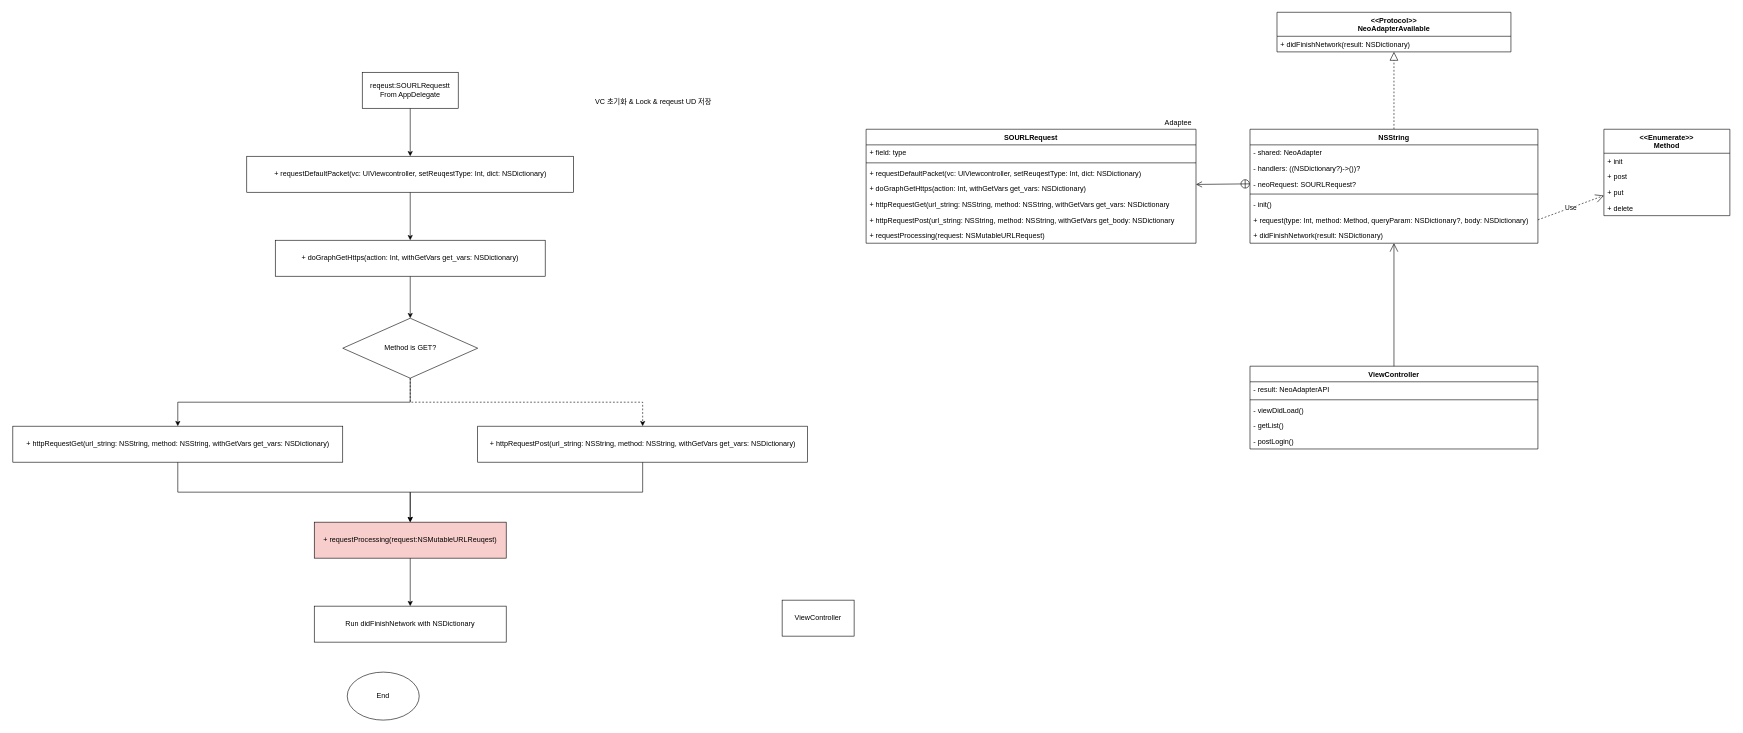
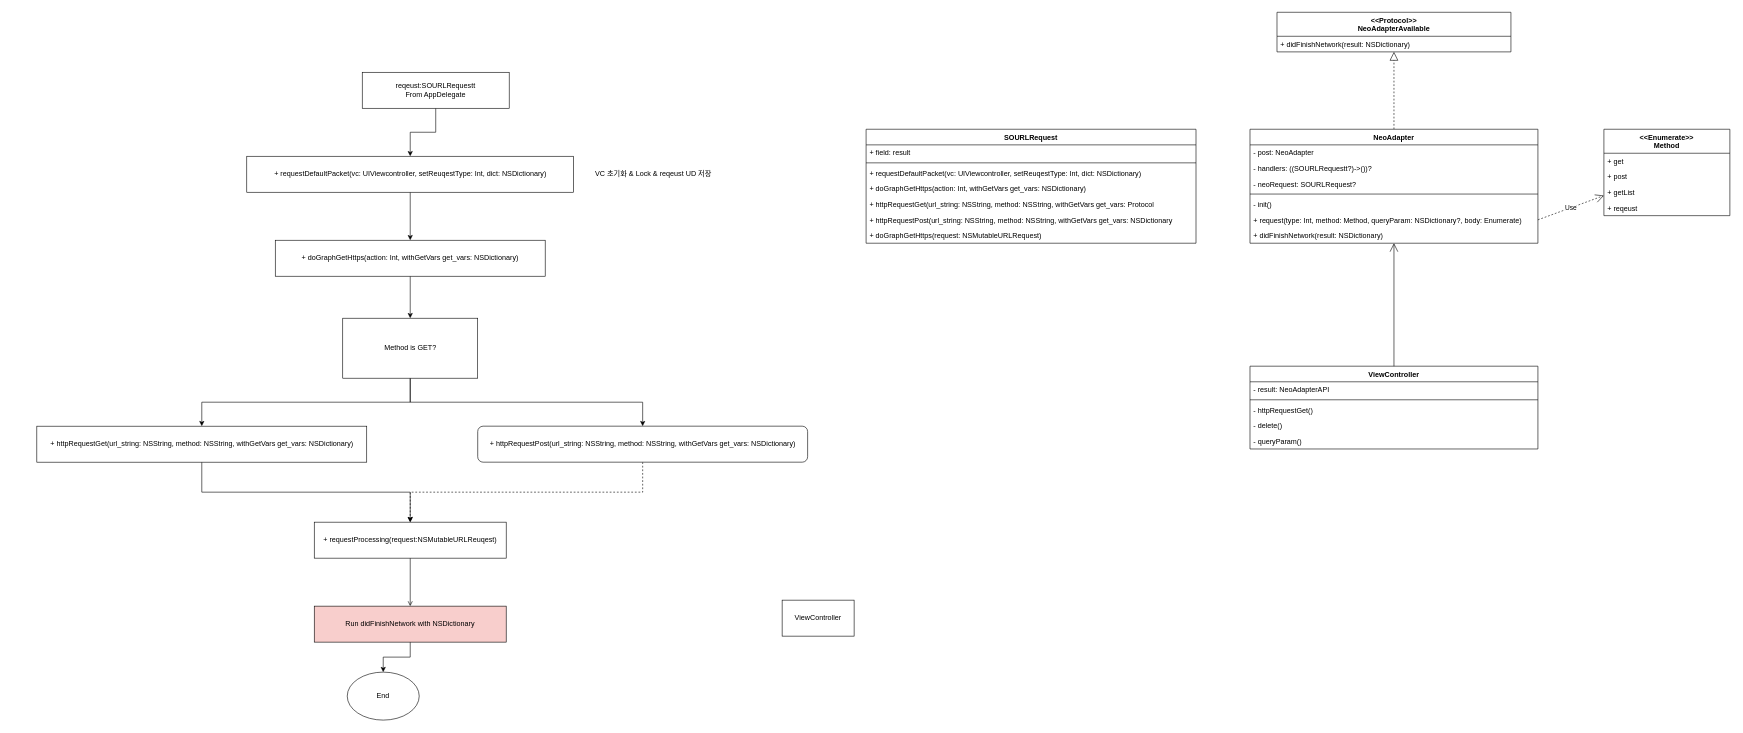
(410, 90) -> (436, 90)
(653, 102) -> (653, 174)
(1178, 123) -> none
(1394, 137) -> (1394, 137)
(891, 153) -> (894, 153)
(1291, 153) -> (1287, 153)
(1617, 161) -> (1617, 161)
(1316, 169) -> (1320, 169)
(1213, 184) -> none
(1617, 193) -> (1624, 193)
(1035, 205) -> (1028, 205)
(1622, 208) -> (1625, 208)
(1037, 220) -> (1037, 220)
(1403, 220) -> (1399, 220)
(964, 236) -> (961, 236)
(410, 348) -> (410, 348)
(537, 402) -> (537, 402)
(1281, 410) -> (1289, 410)
(1274, 426) -> (1272, 426)
(1278, 442) -> (1281, 442)
(178, 444) -> (202, 444)
(643, 444) -> (643, 444)
(542, 492) -> (542, 492)
(410, 540) -> (410, 540)
(410, 600) -> (410, 602)
(410, 624) -> (410, 624)
none -> (383, 659)
